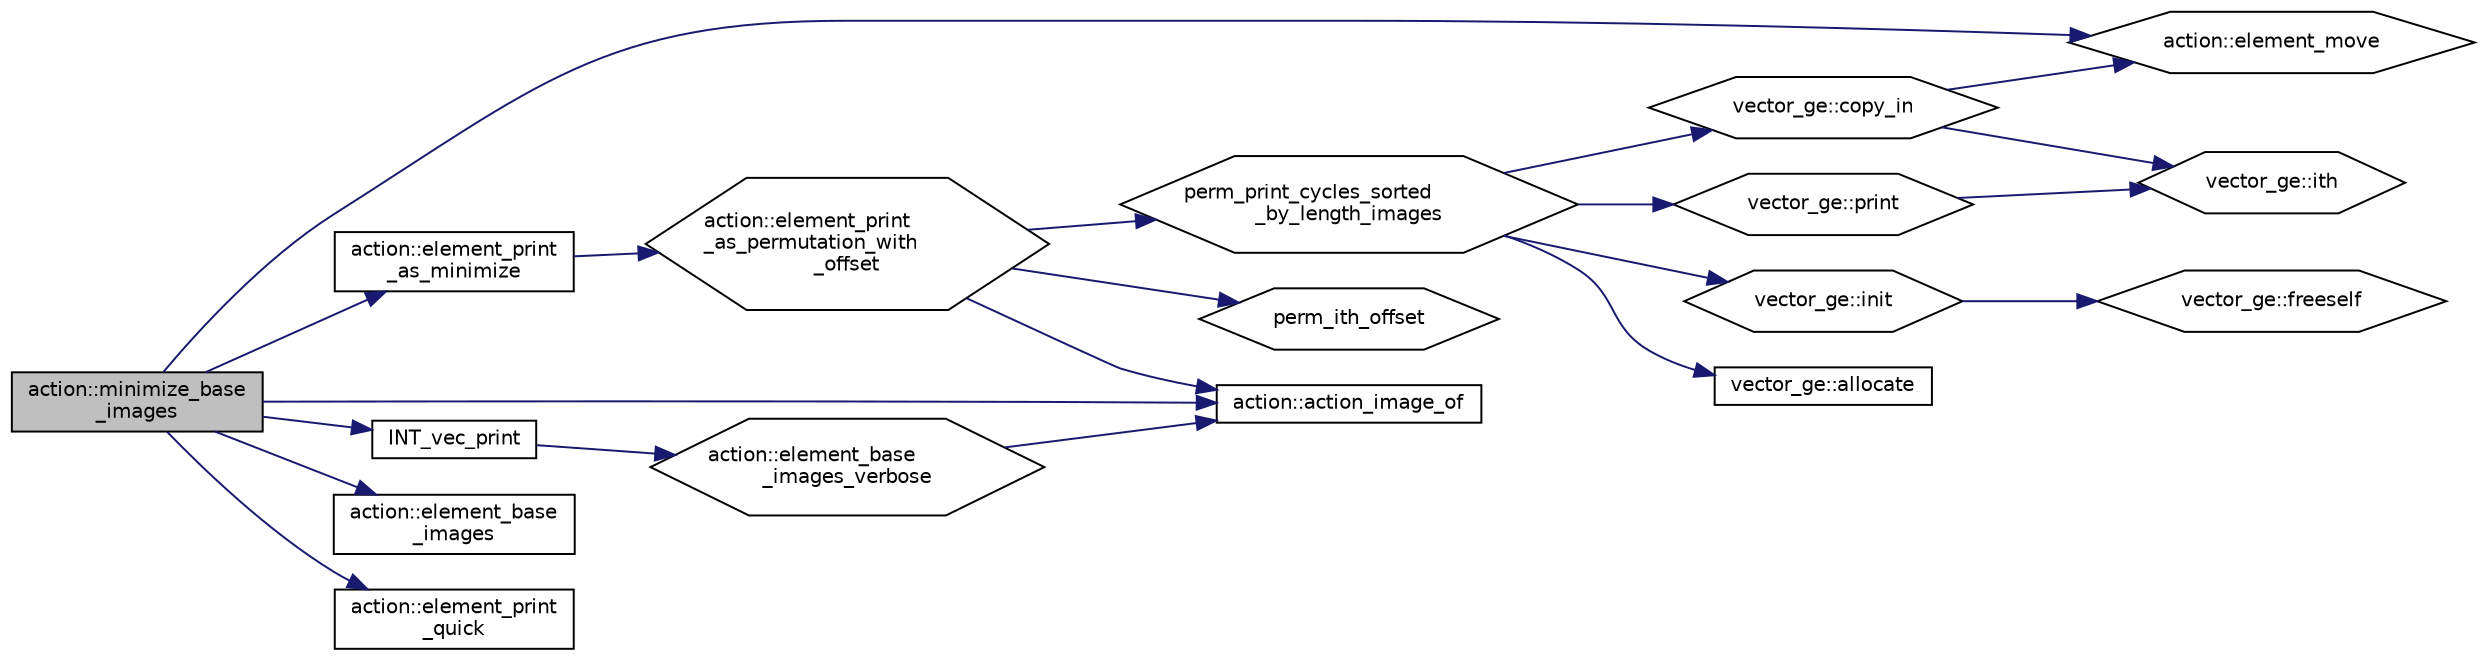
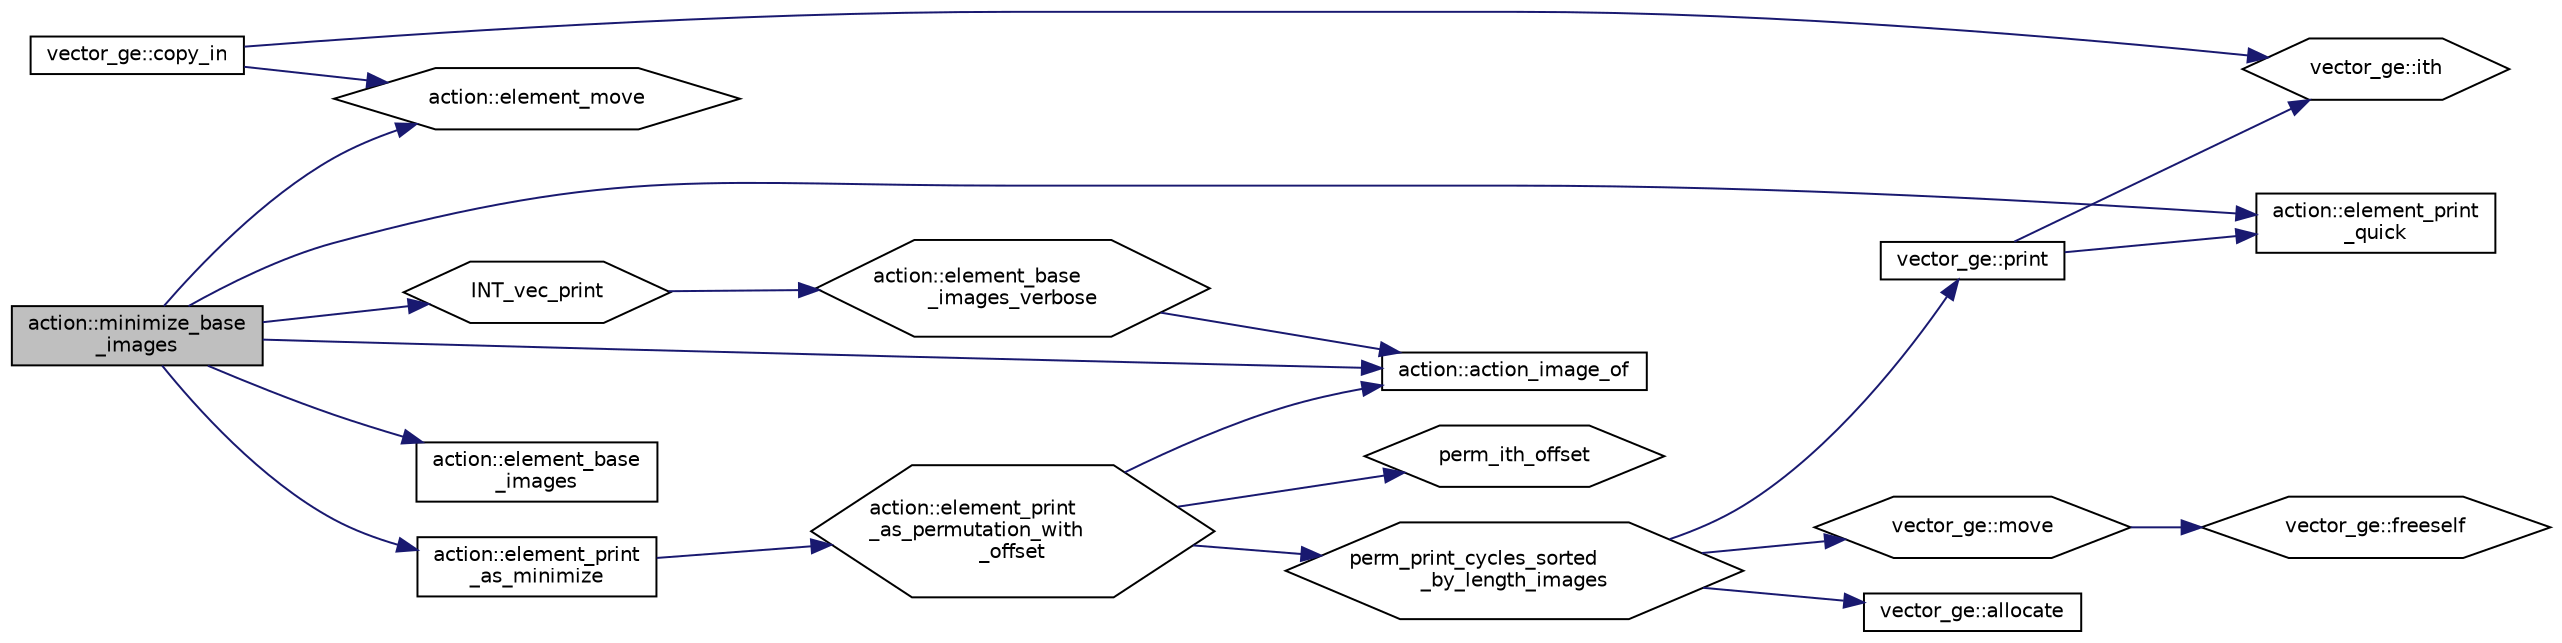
(1823, 108) -> (137, 55)
(1598, 154) -> none
(1823, 204) -> (1973, 261)
none -> (2150, 244)
(1823, 301) -> (1973, 527)
(454, 439) -> (537, 292)
